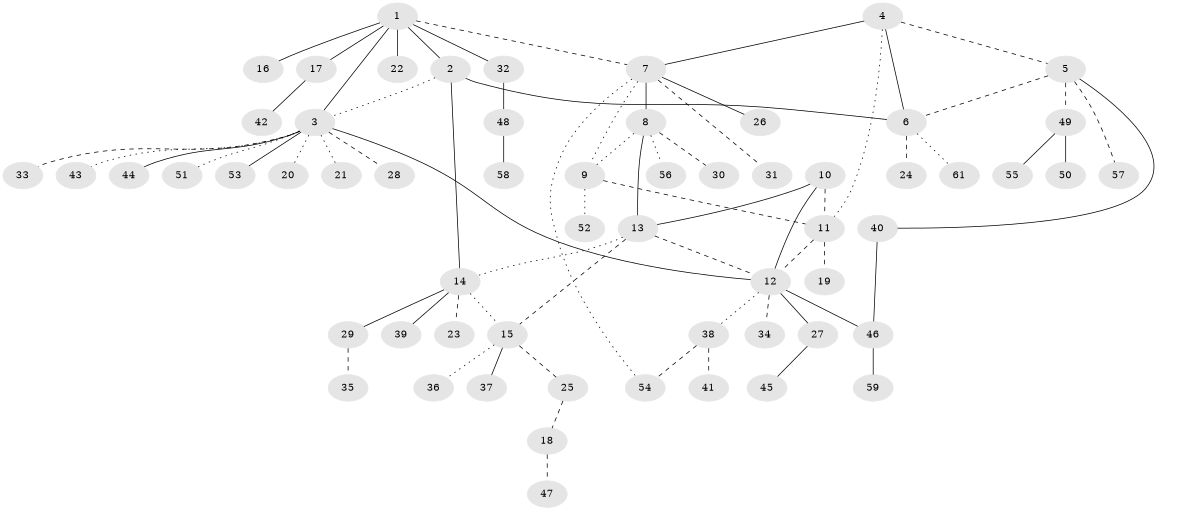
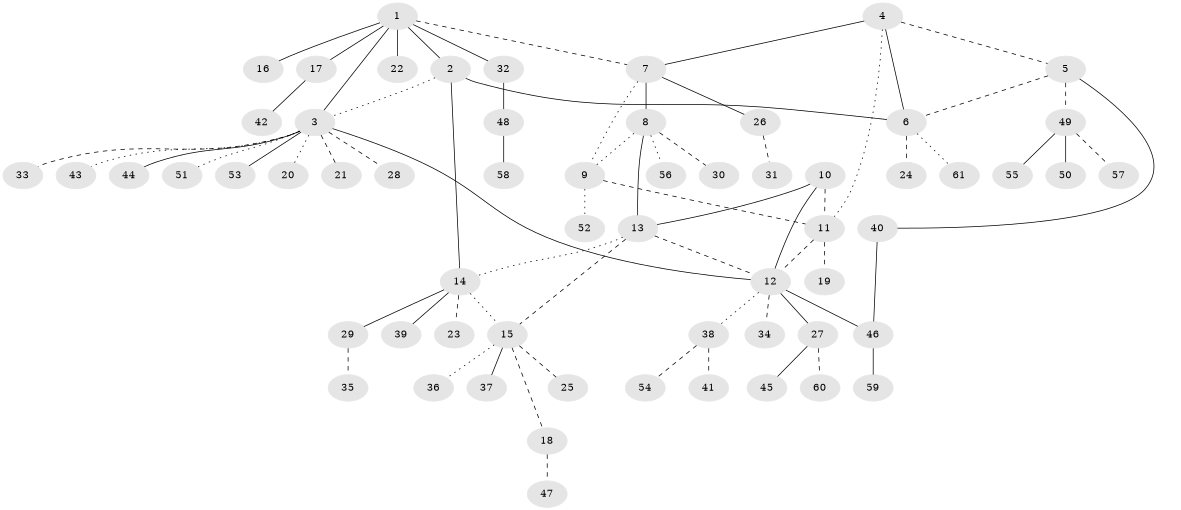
(1098, 120) -> (1092, 149)
(709, 122) -> (766, 149)
(328, 149) -> (328, 149)
(553, 223) -> none
none -> (820, 388)
(558, 415) -> (527, 388)
